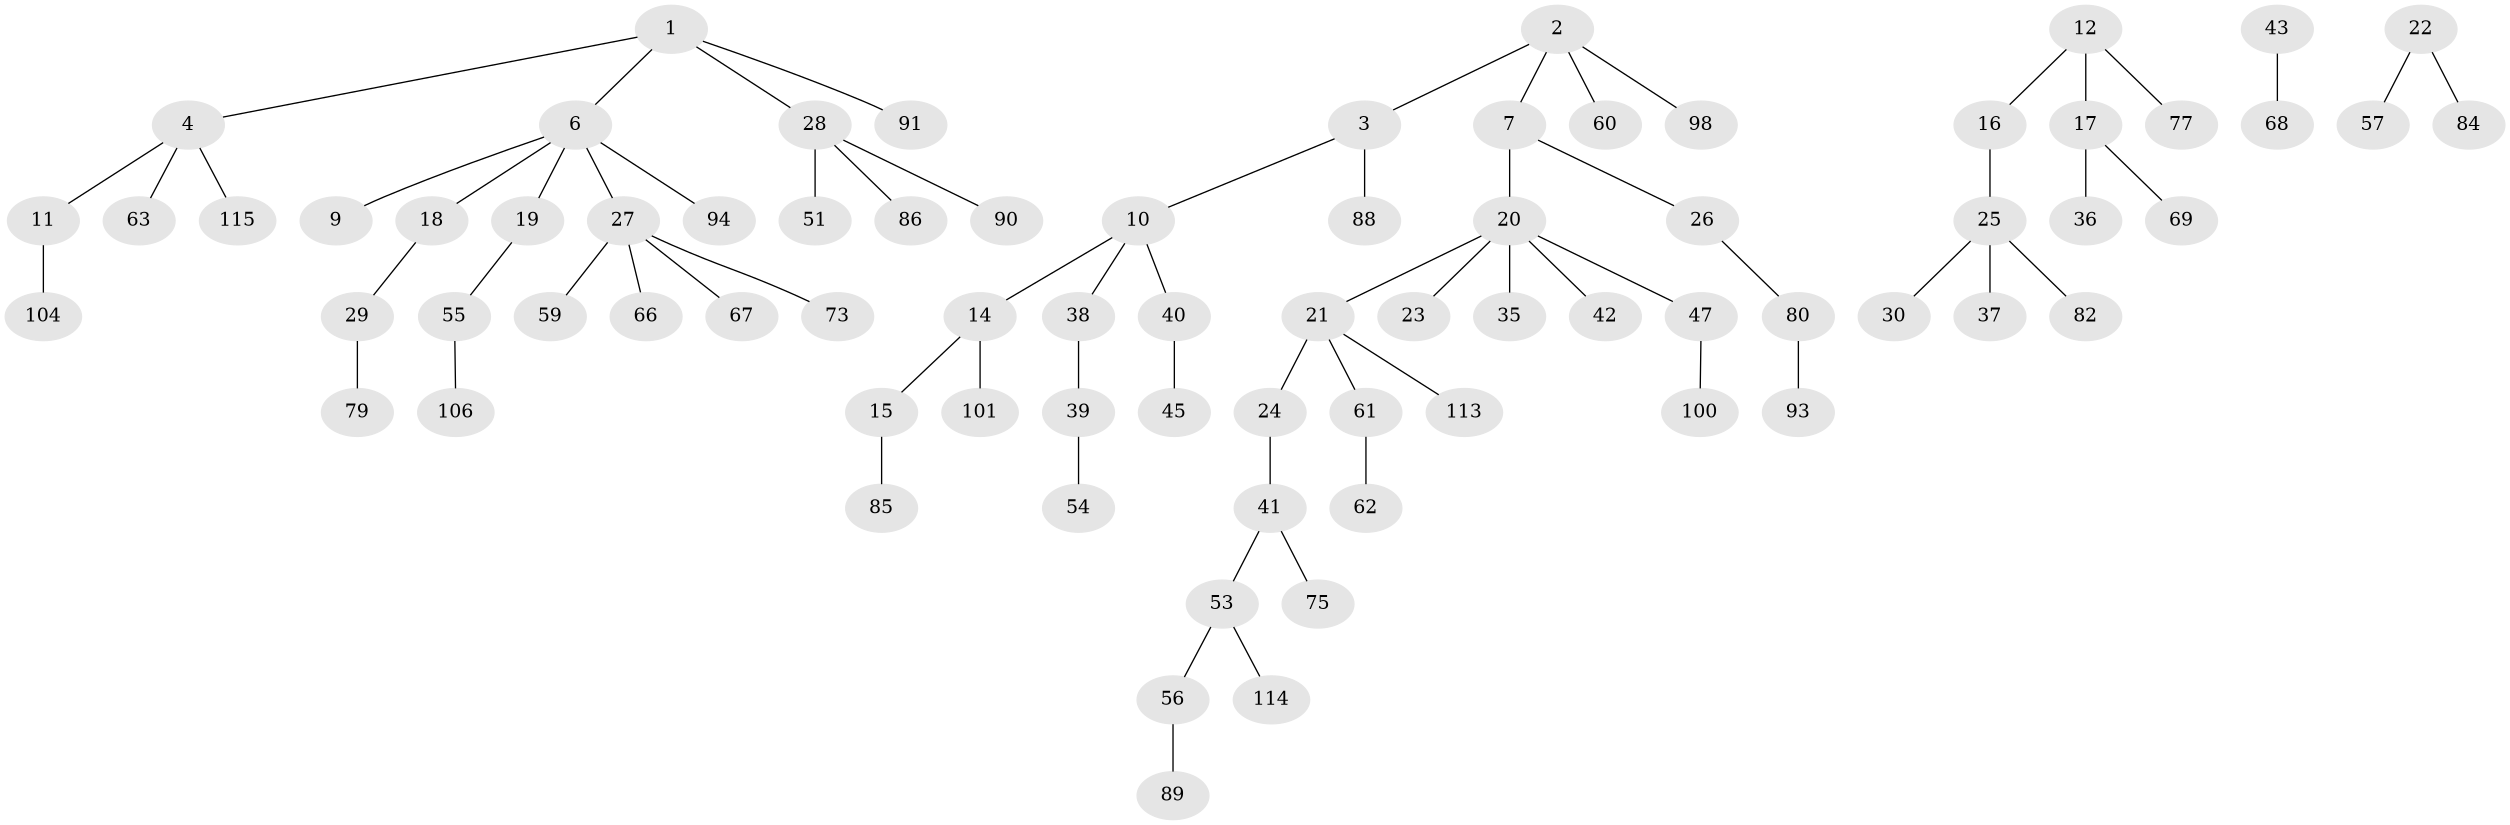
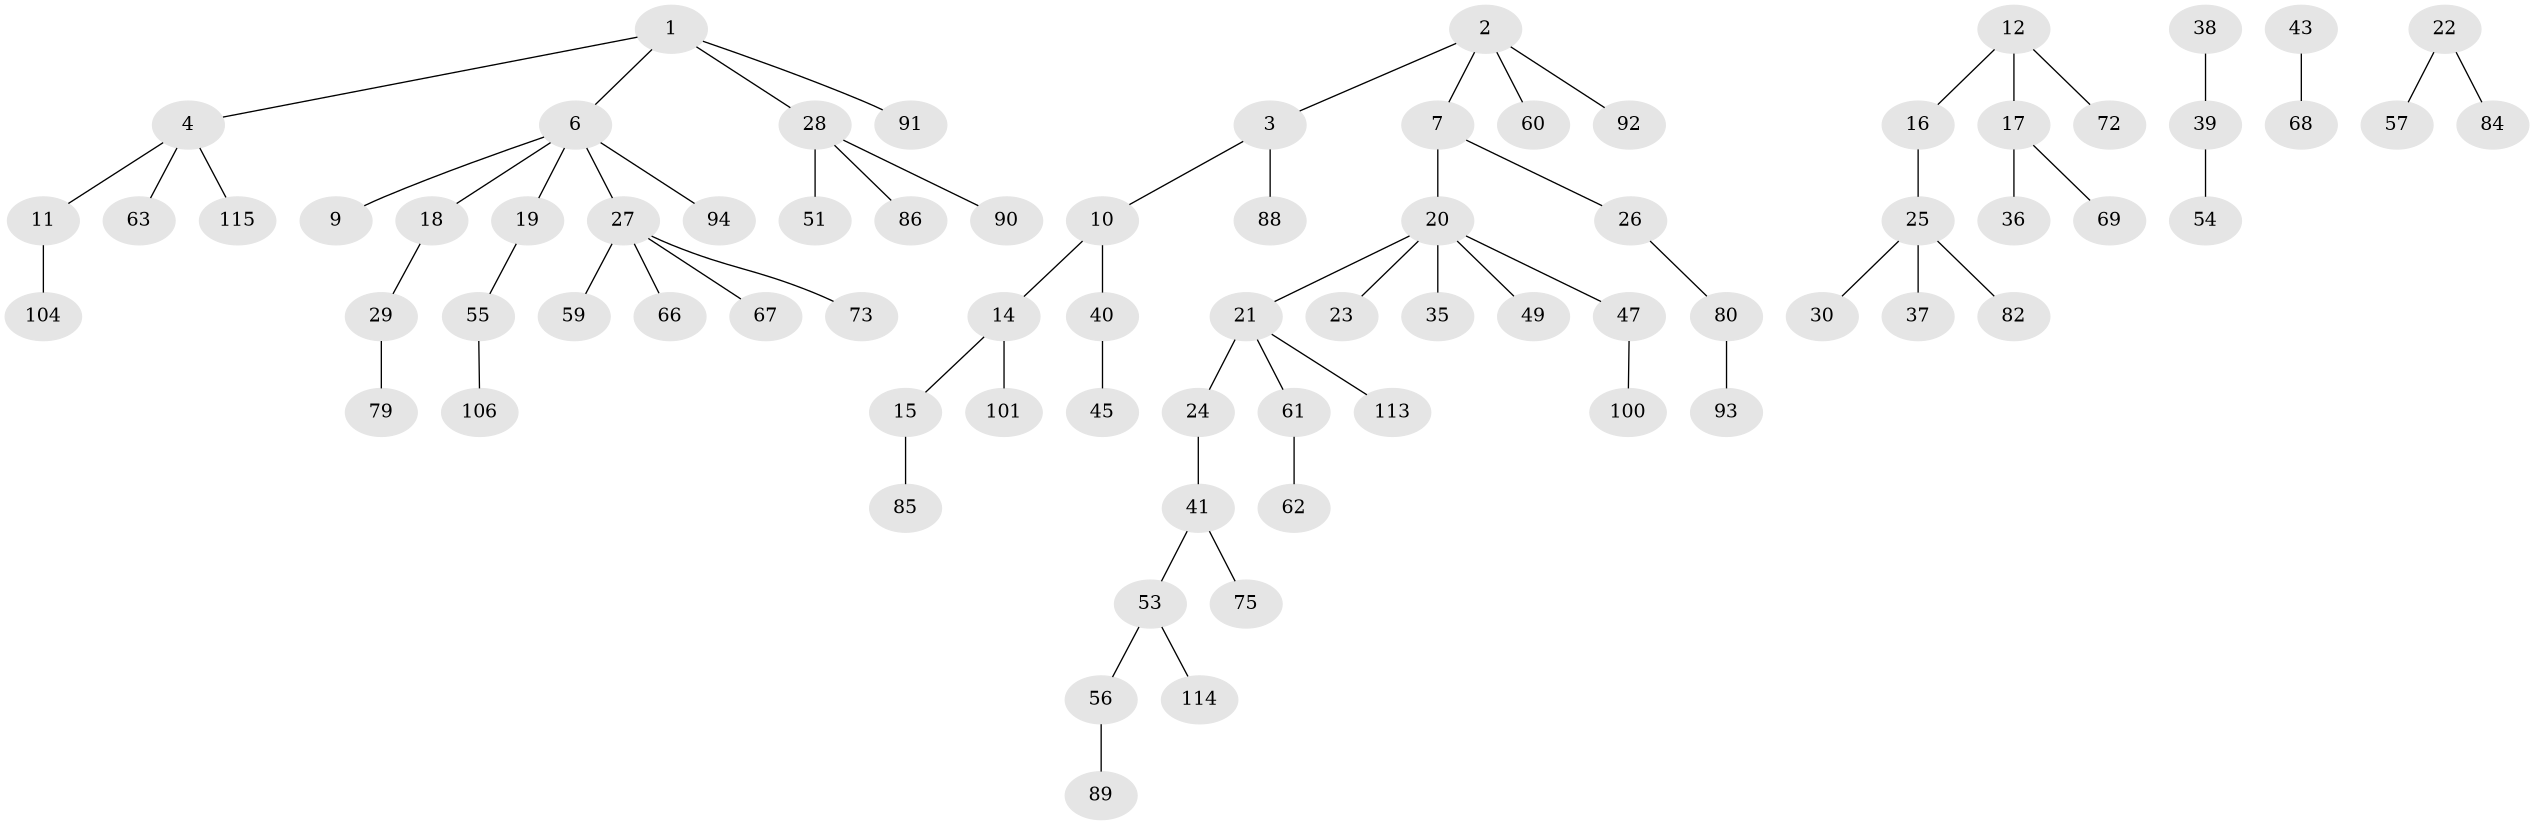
(1701, 125) -> (1629, 125)
(2182, 125) -> (2110, 125)
(1108, 269) -> none
(1605, 317) -> (1534, 317)
